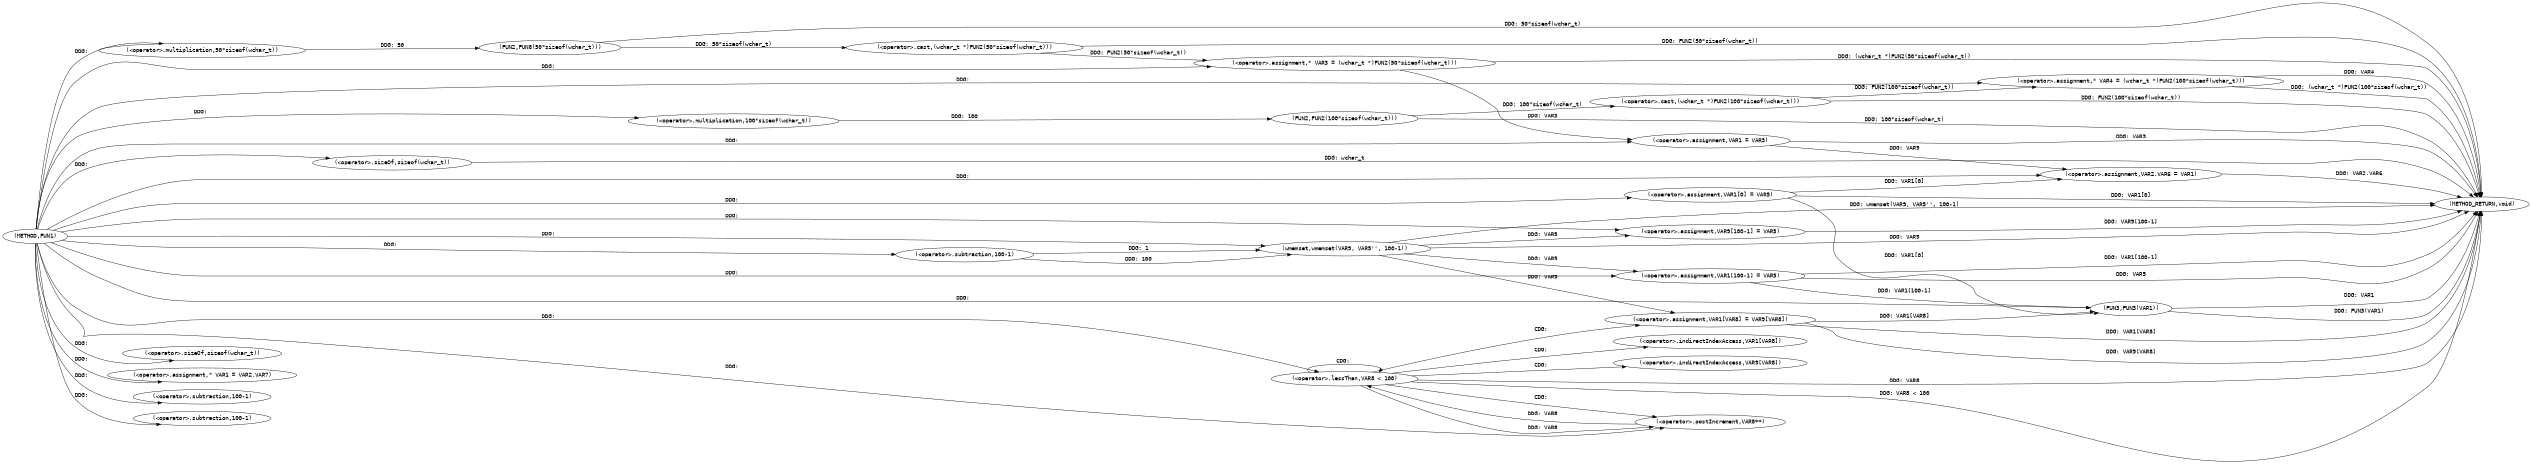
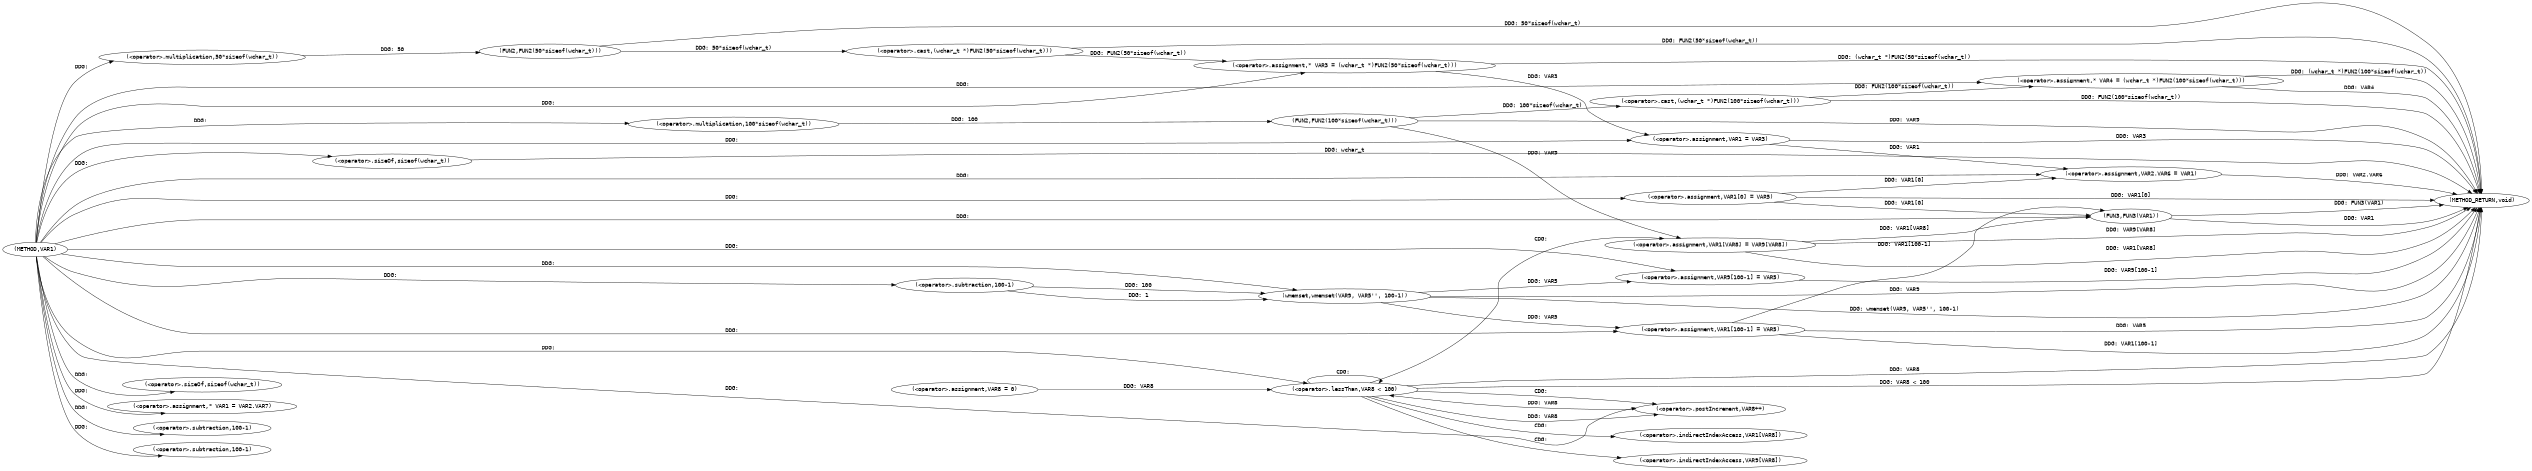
(550, 48) -> (550, 51)
(1904, 120) -> (1904, 120)
(1904, 148) -> (1904, 147)
(35, 236) -> (35, 250)
(1525, 284) -> (1530, 171)
none -> (965, 390)
